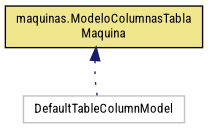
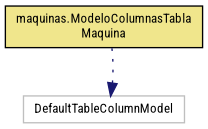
(95, 79) -> (113, 65)
